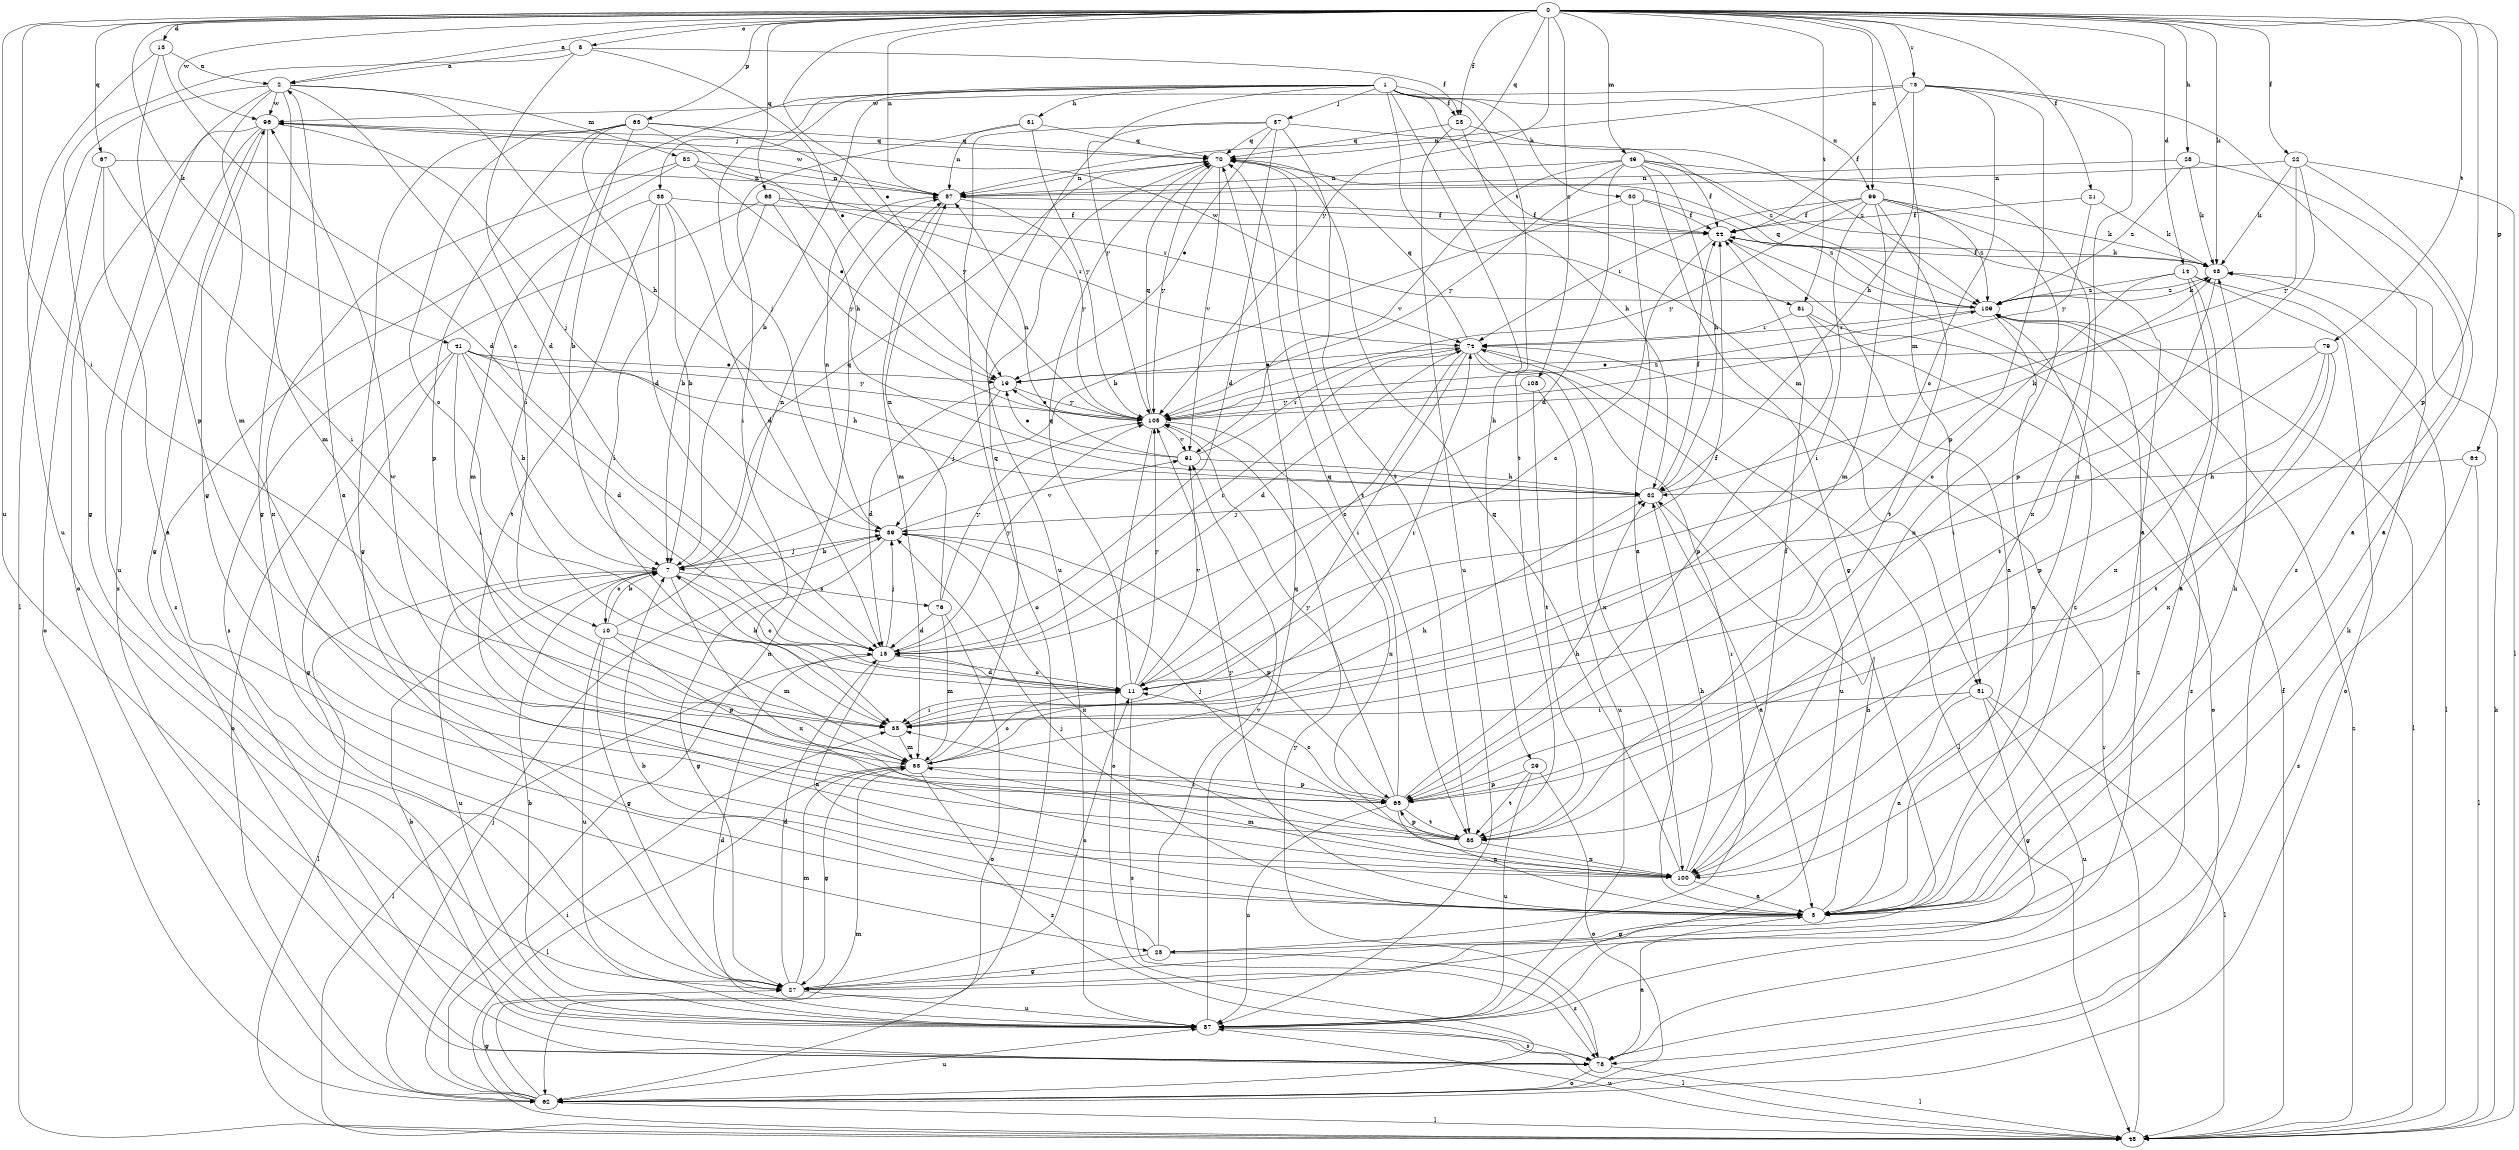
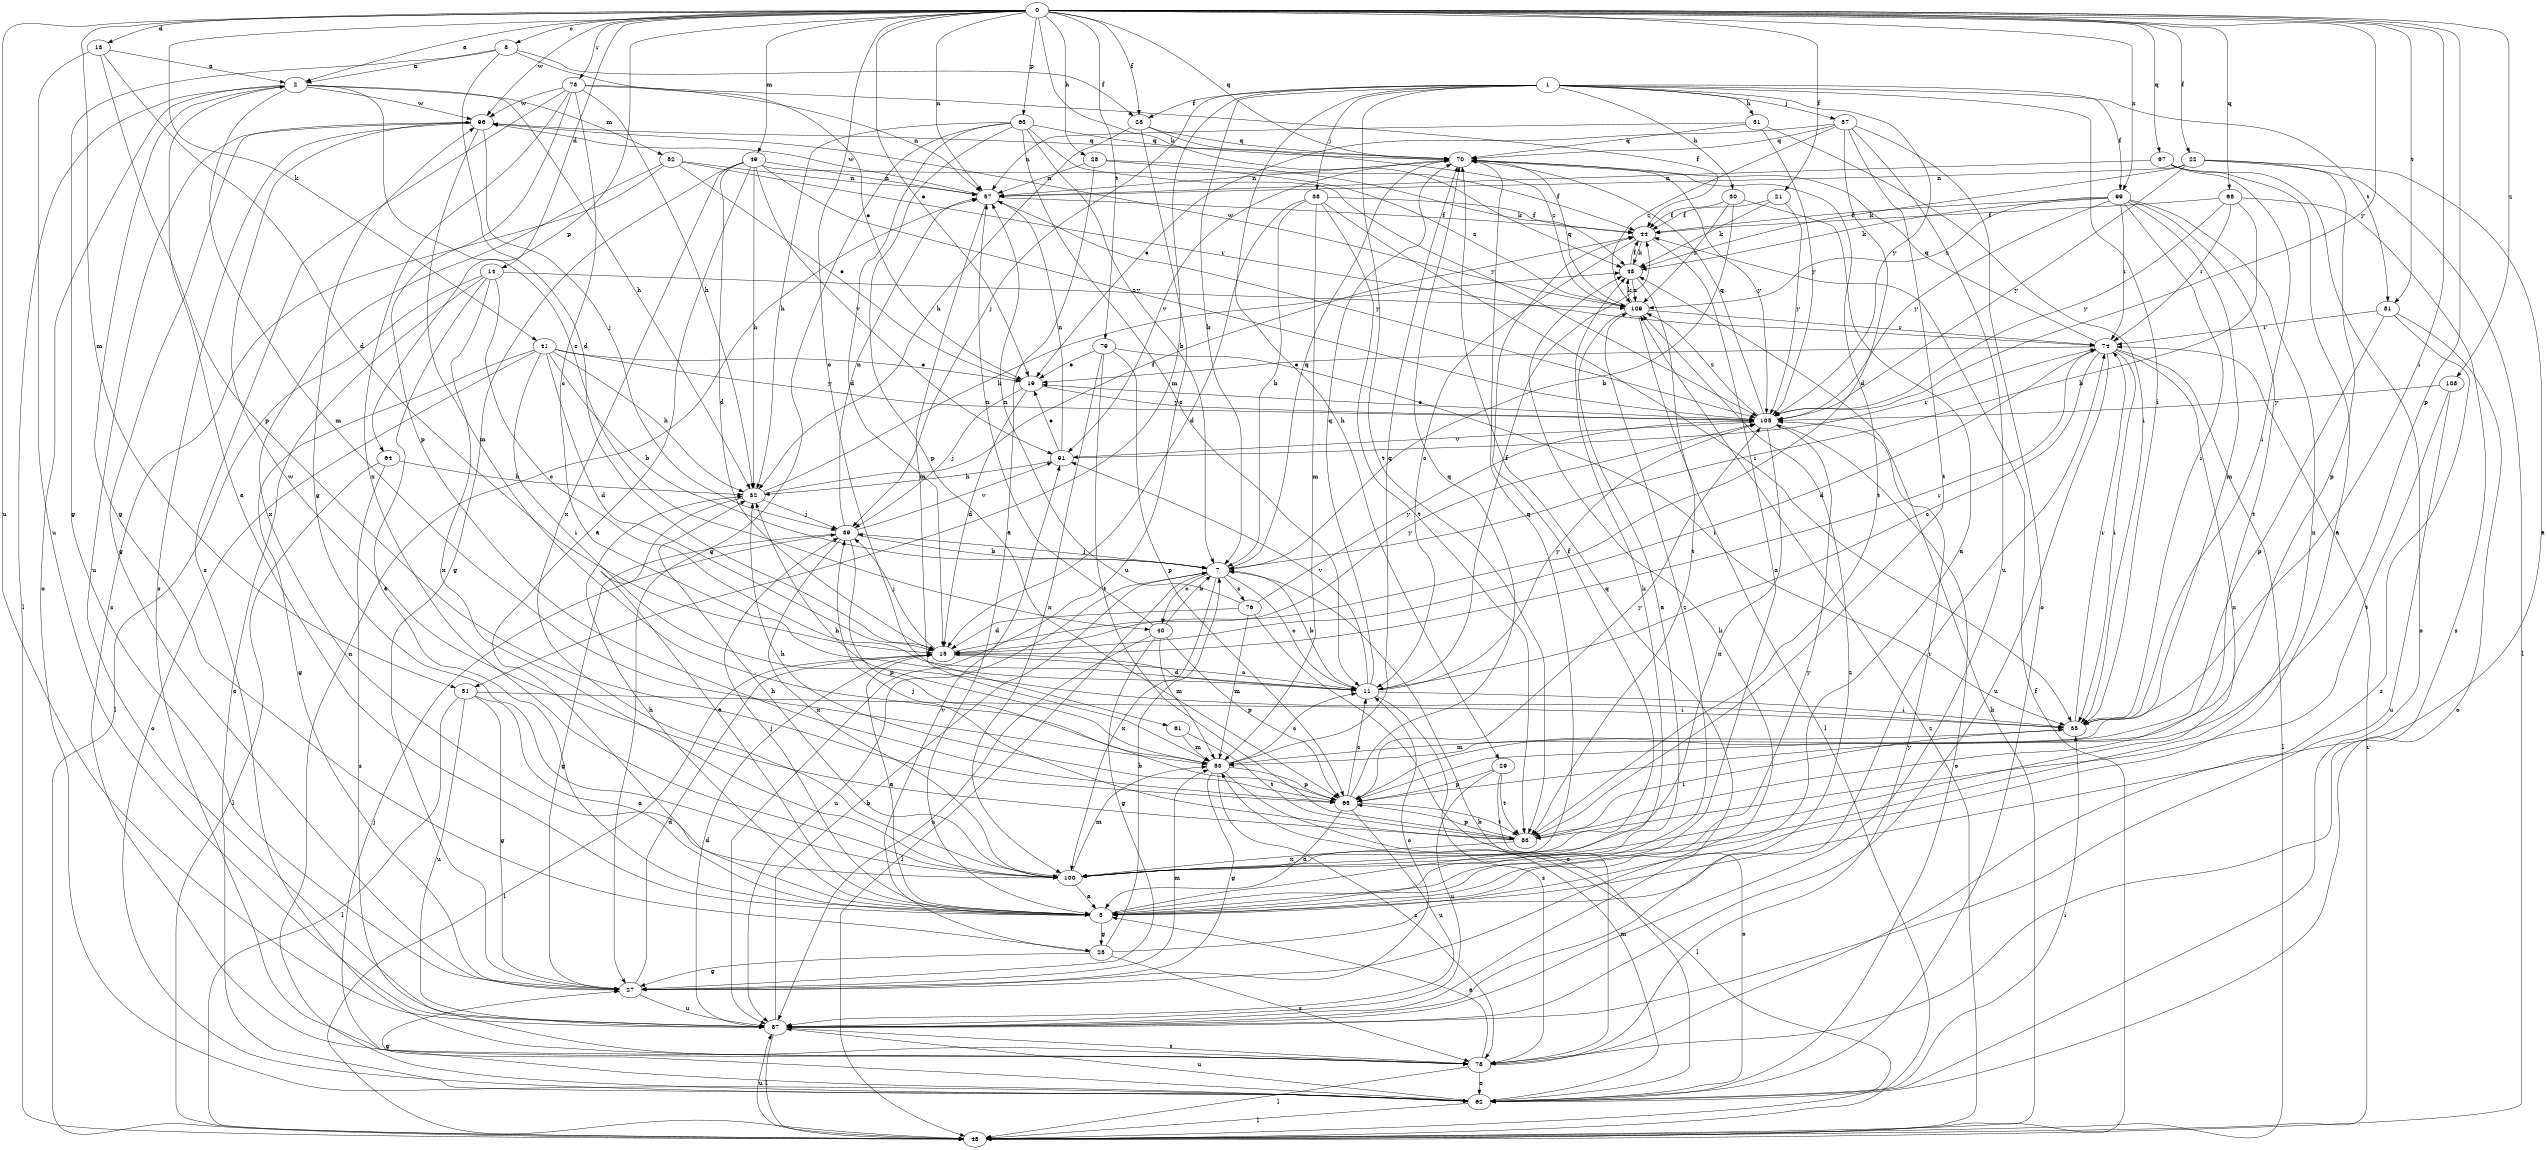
(1835, 141) -> (2120, 141)
(606, 631) -> (1161, 631)
none -> (1178, 729)
